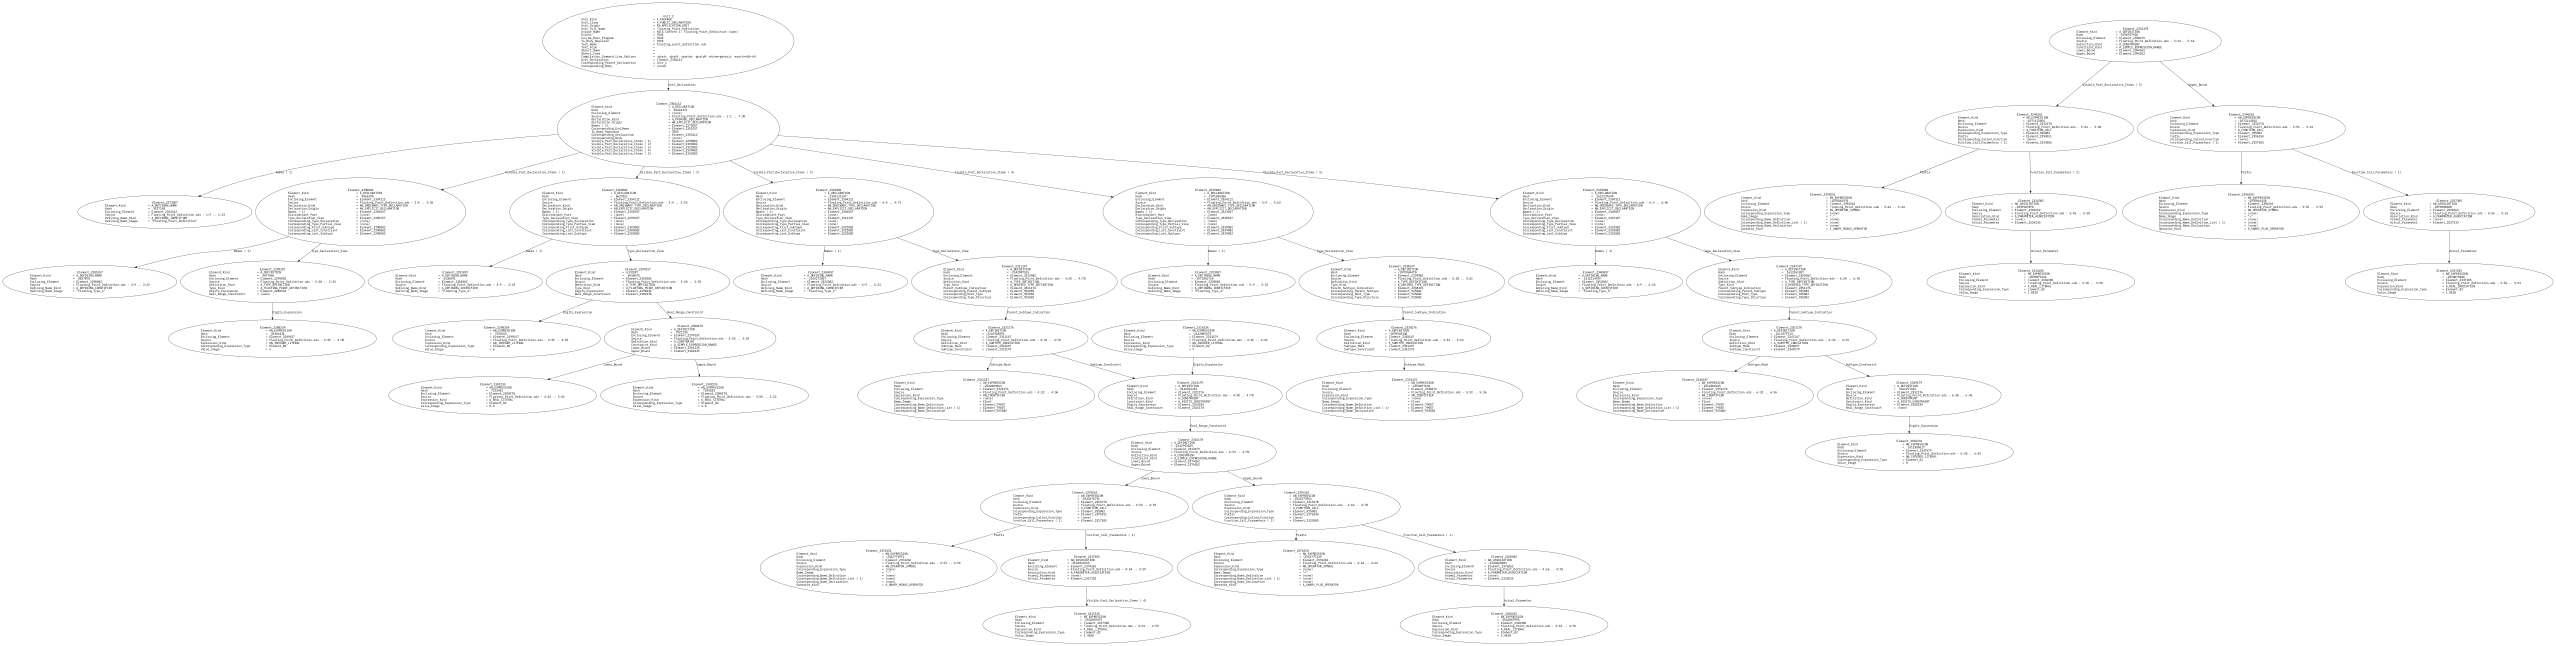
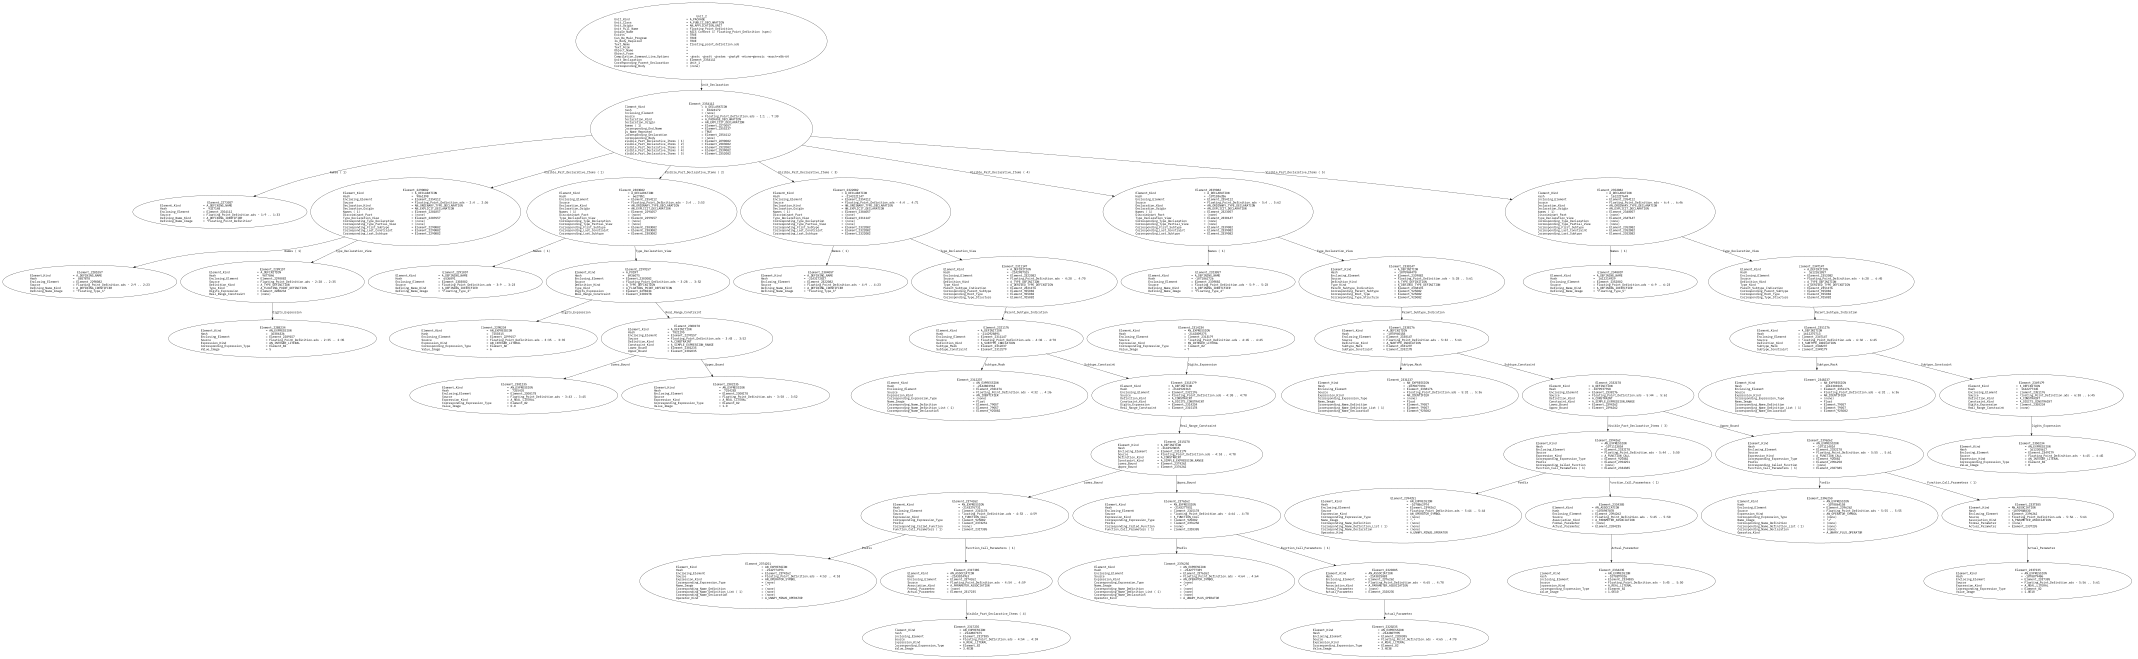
(2460, 286) -> (2036, 586)
none -> (1504, 366)
